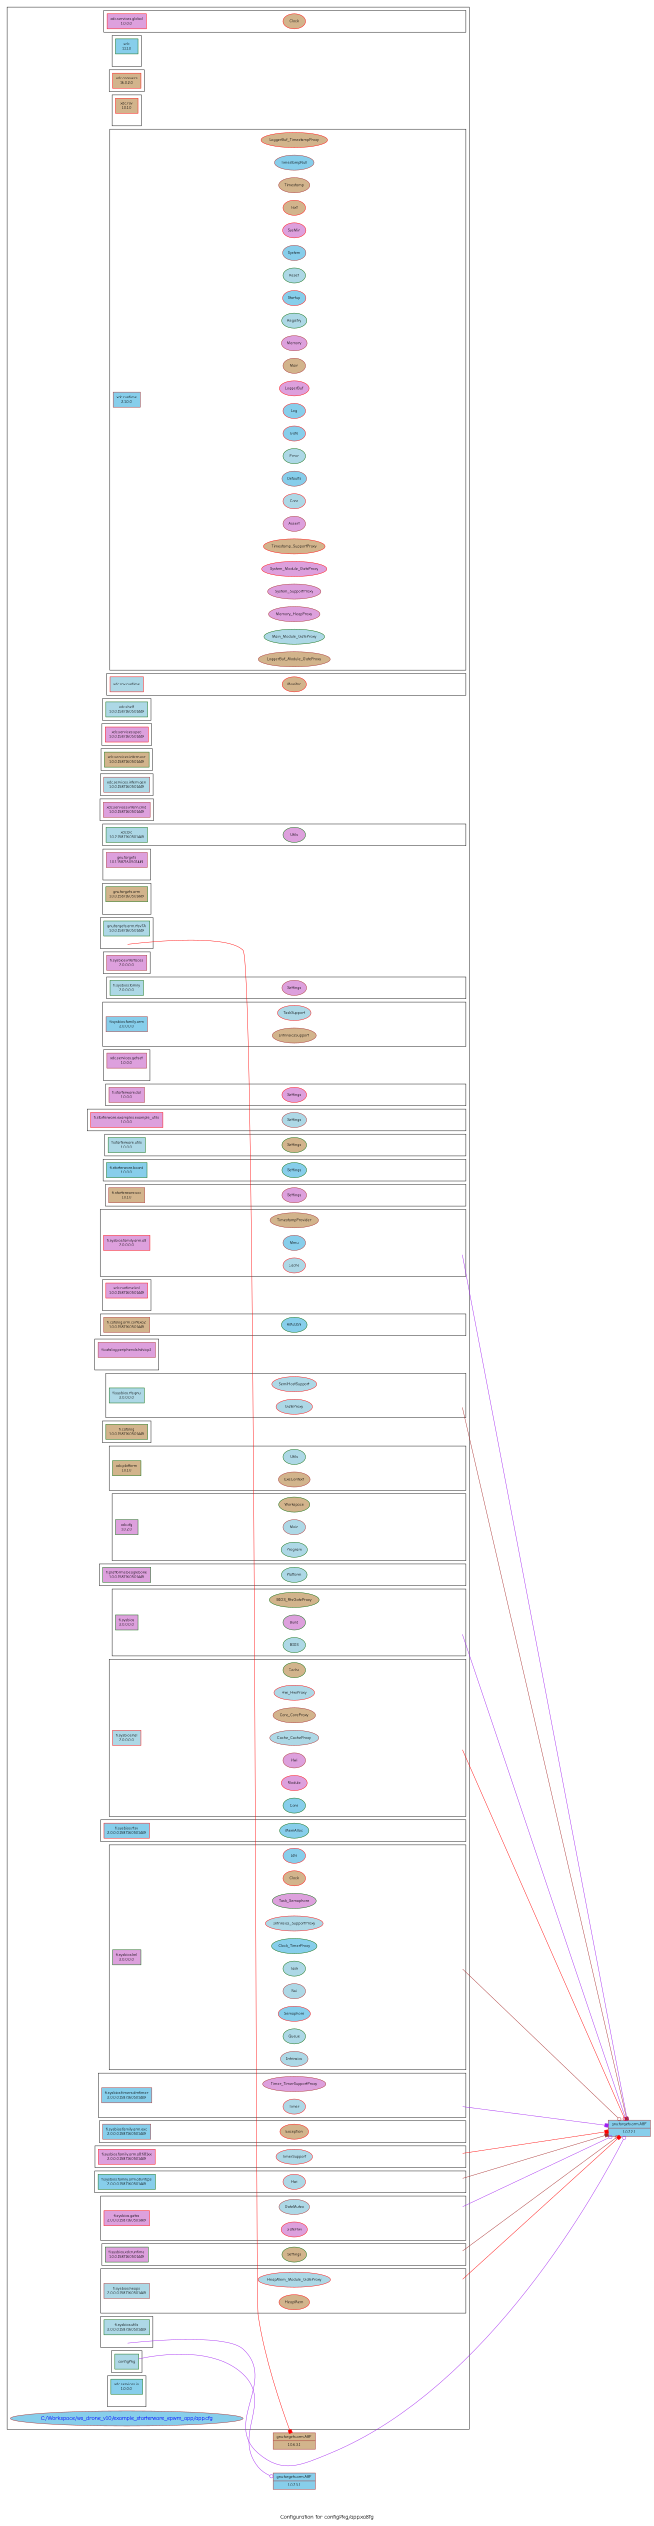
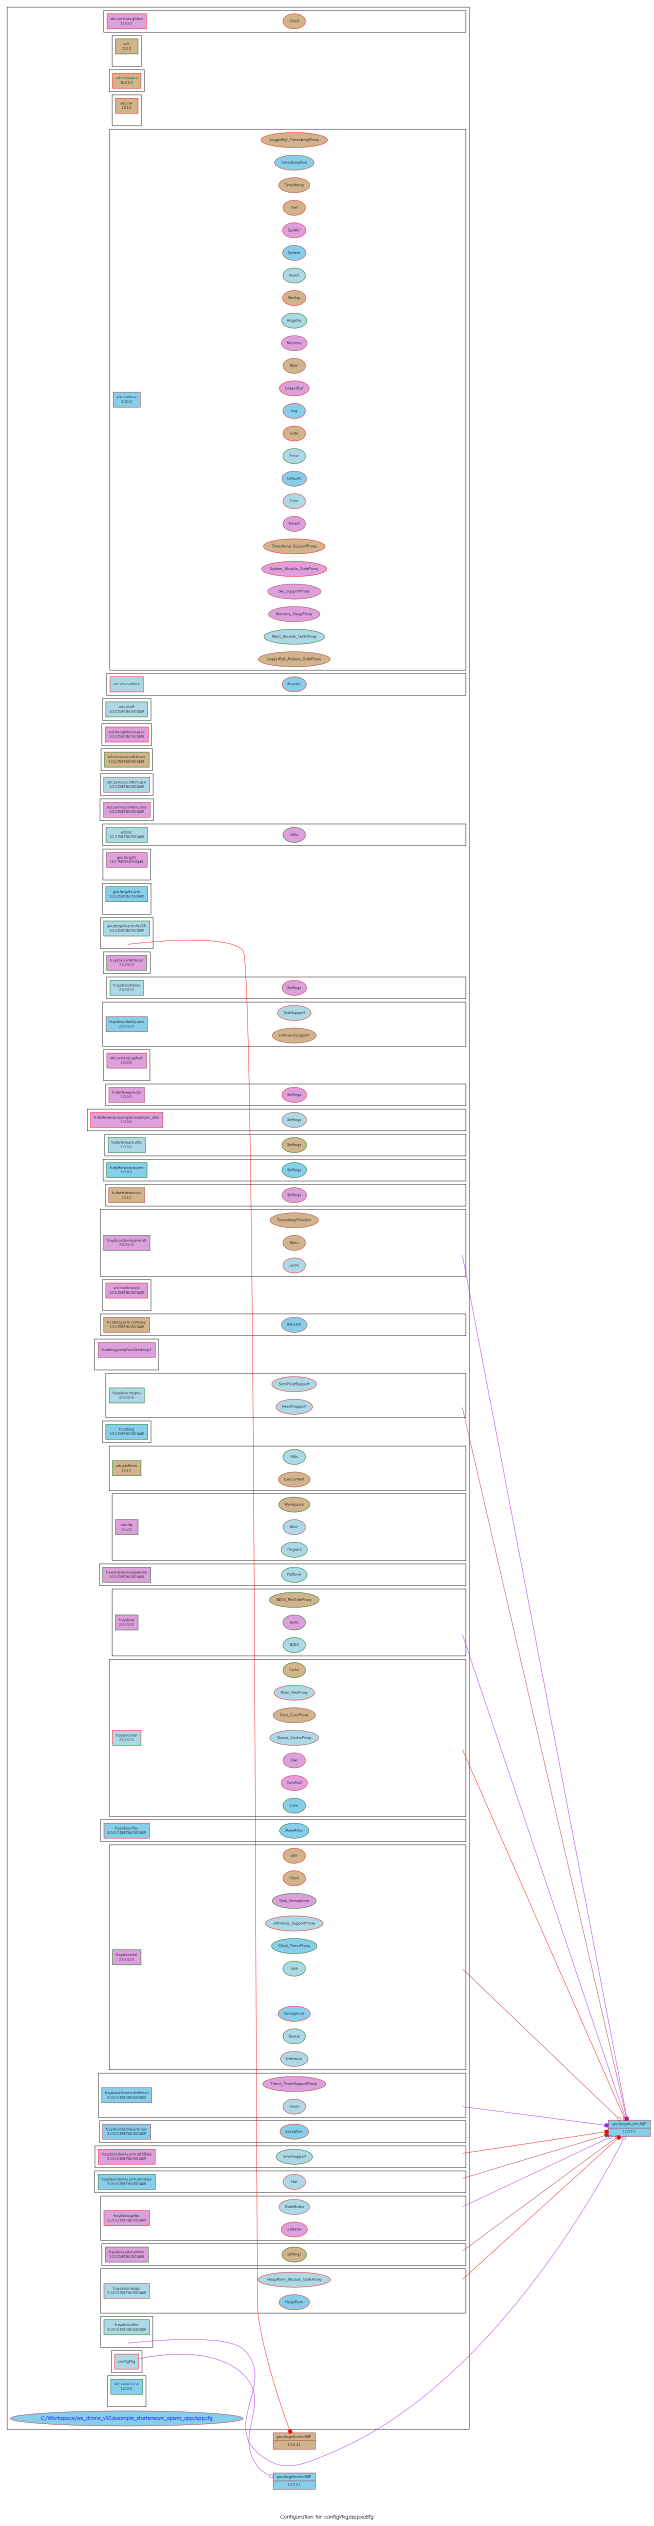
(127, 46) -> (127, 46)
(294, 298) -> (294, 298)
(294, 434) -> (294, 434)
(294, 592) -> (294, 592)
(294, 684) -> (294, 684)
(127, 735) -> (127, 735)
(127, 760) -> (127, 760)
(127, 894) -> (127, 894)
(127, 963) -> (127, 963)
(127, 1243) -> (127, 1243)
(294, 1243) -> (294, 1243)
(294, 1325) -> (294, 1325)
(294, 1407) -> (294, 1407)
(127, 1432) -> (127, 1432)
(127, 1575) -> (127, 1575)
(294, 1693) -> (294, 1693)
(294, 1738) -> (294, 1738)
(294, 1783) -> (294, 1783)
(294, 1856) -> (294, 1856)
(294, 1991) -> none
(294, 2132) -> (294, 2132)
(294, 2157) -> (294, 2157)
(294, 2302) -> (294, 2302)
(127, 2362) -> (127, 2362)
